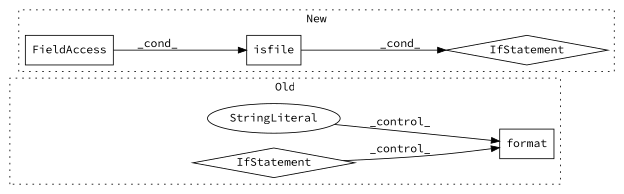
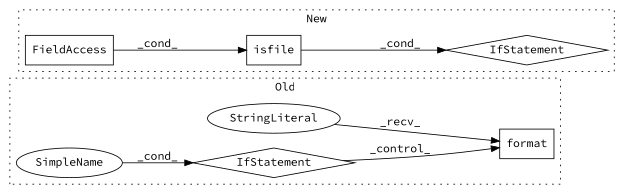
(400, 122) -> (400, 122)
none -> (69, 163)
